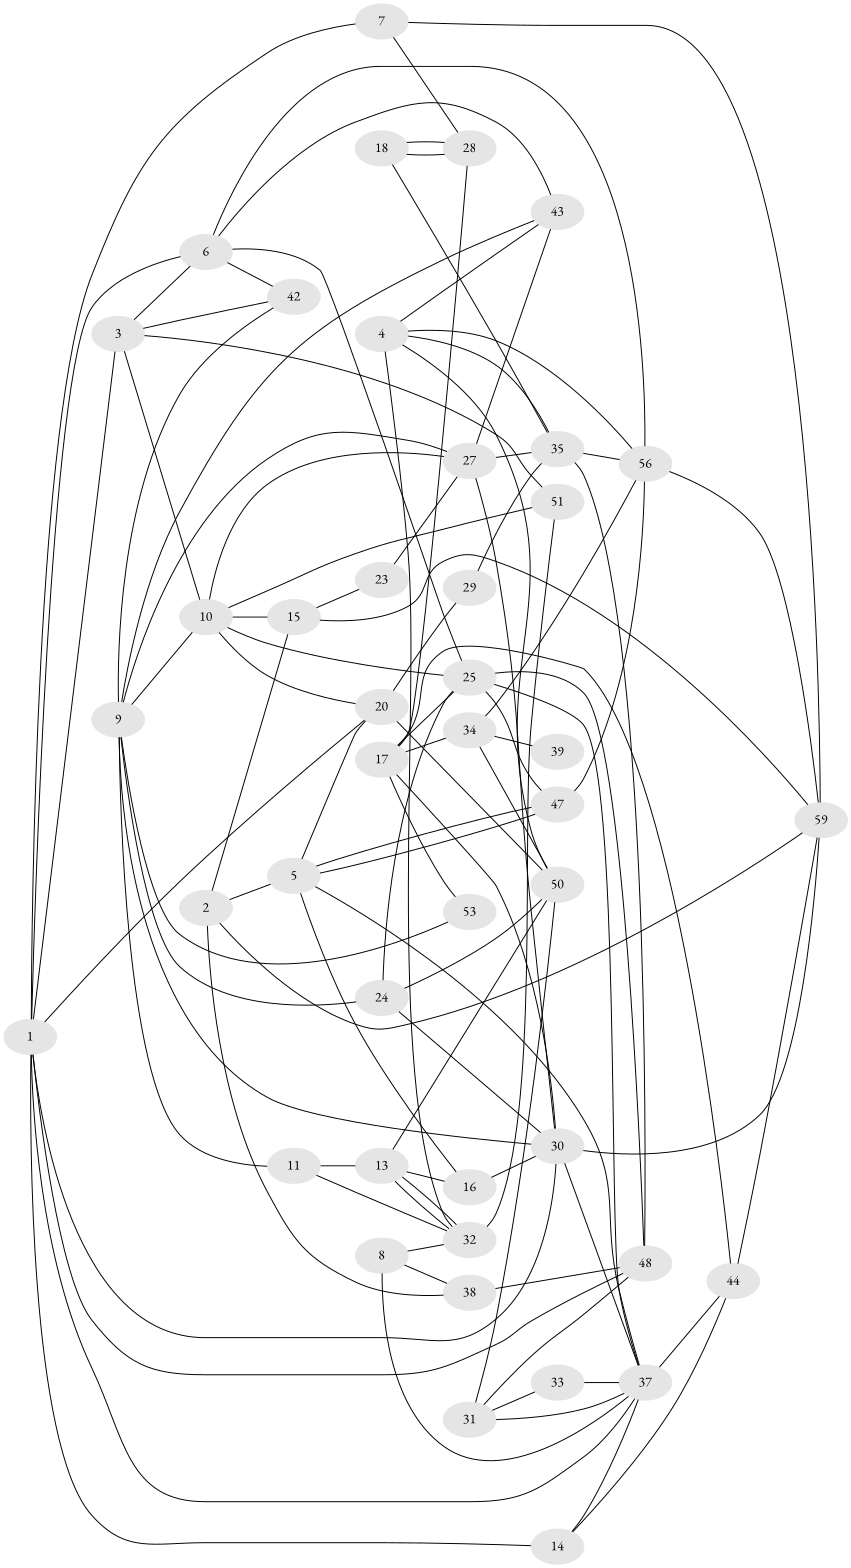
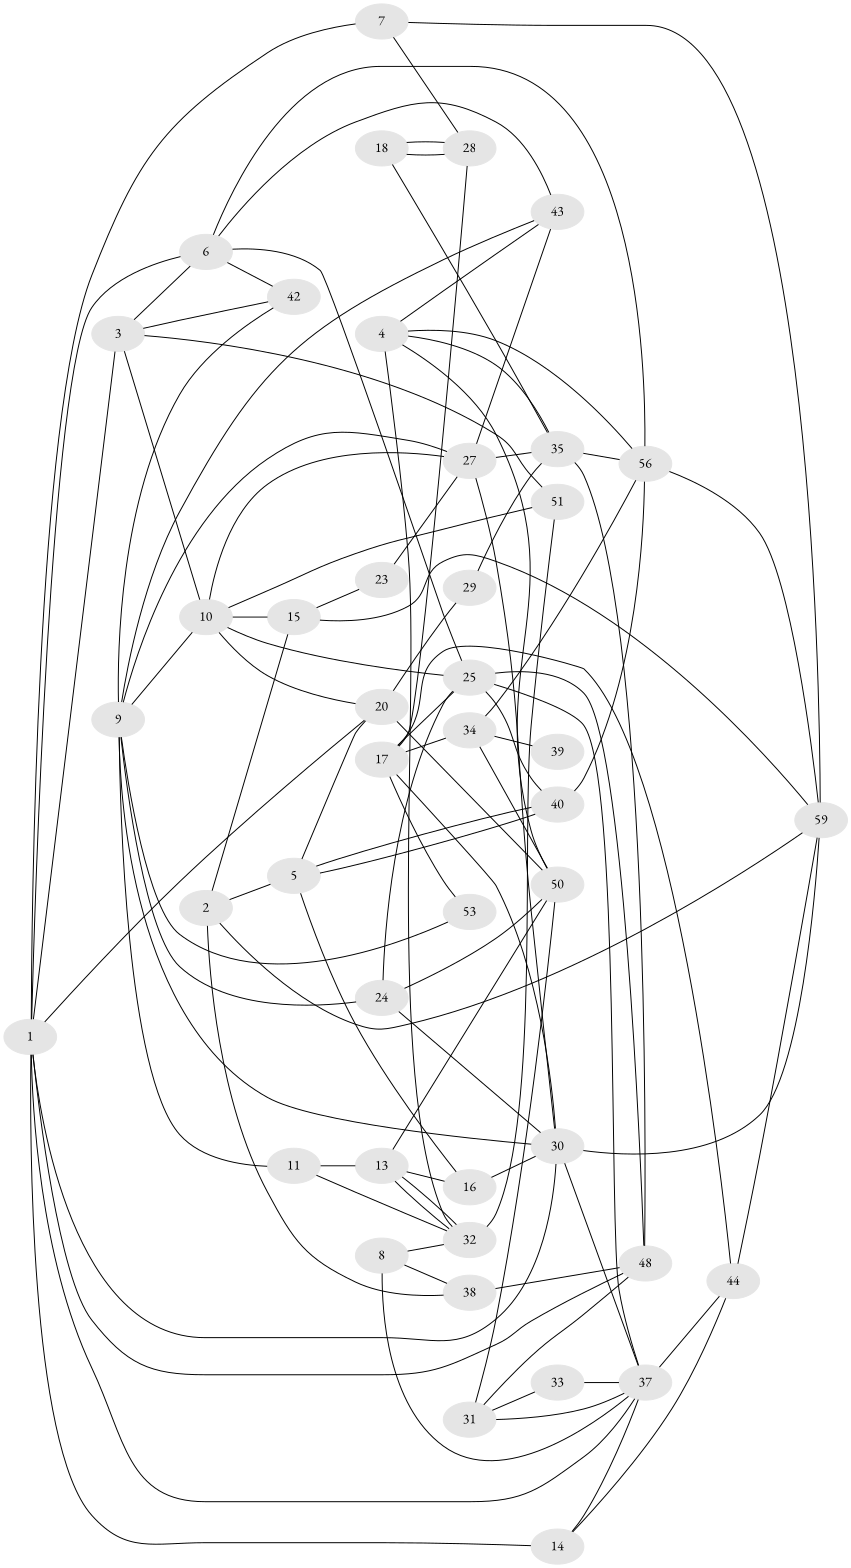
(558, 805) -> (558, 805)
(562, 1089) -> none
